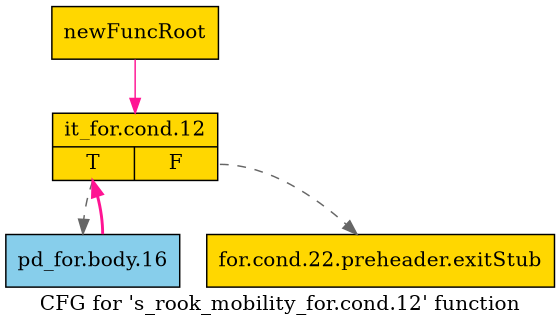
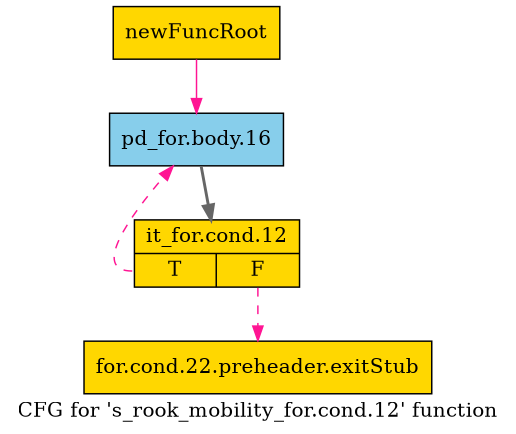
(135, 79) -> (197, 79)
(288, 183) -> (258, 307)
(87, 200) -> (127, 225)
(101, 215) -> (205, 186)
